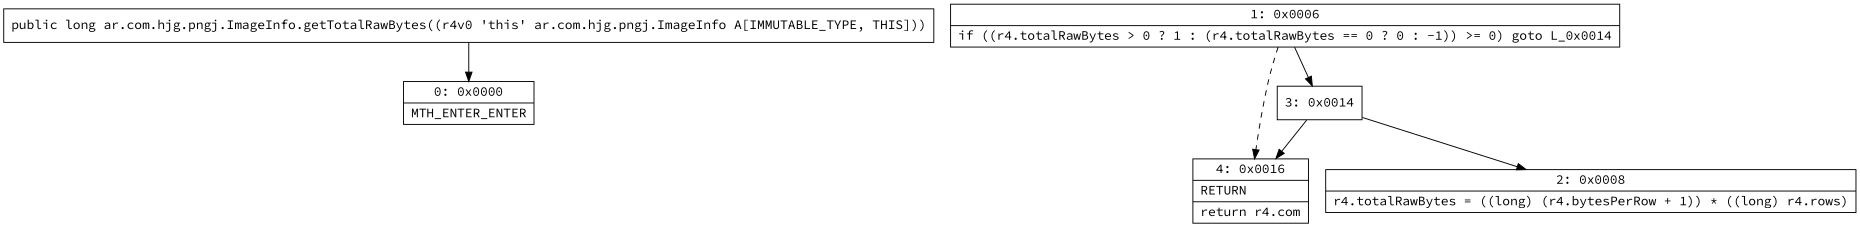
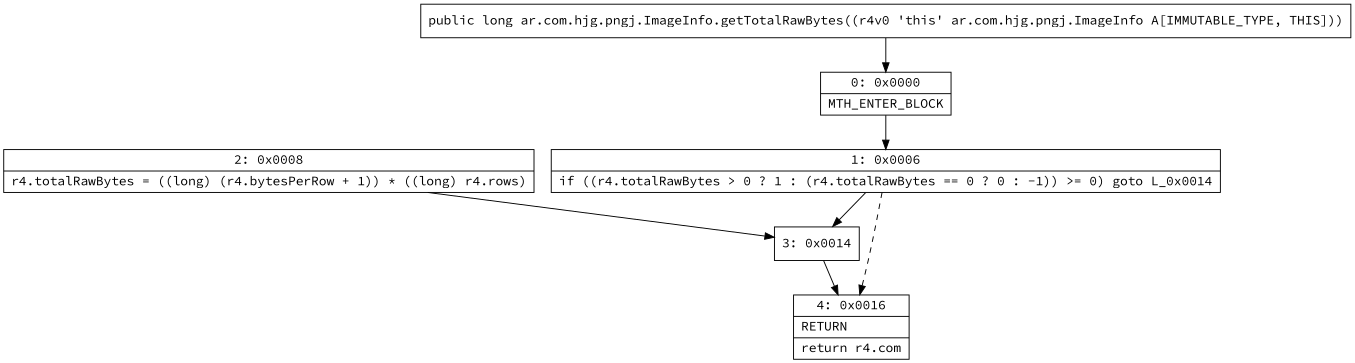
(469, 113) -> (886, 104)
none -> (886, 128)
(1440, 142) -> (596, 214)
